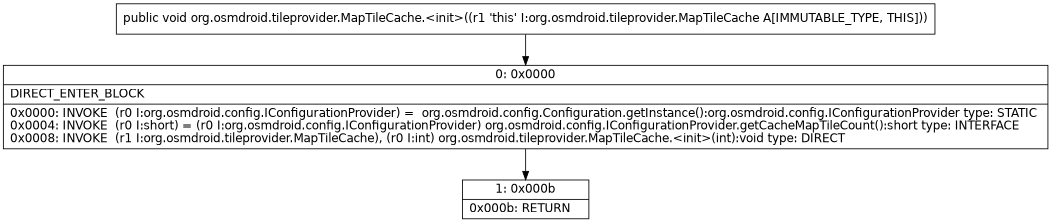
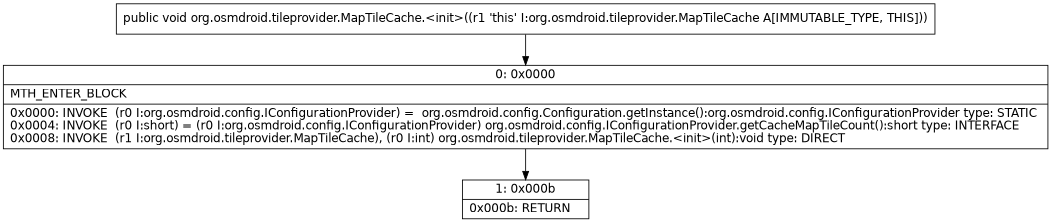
(78, 94) -> (69, 94)
